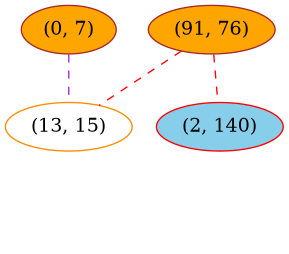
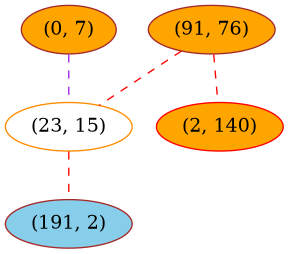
(69, 127) -> (69, 127)
(220, 127) -> (220, 127)
none -> (69, 224)
